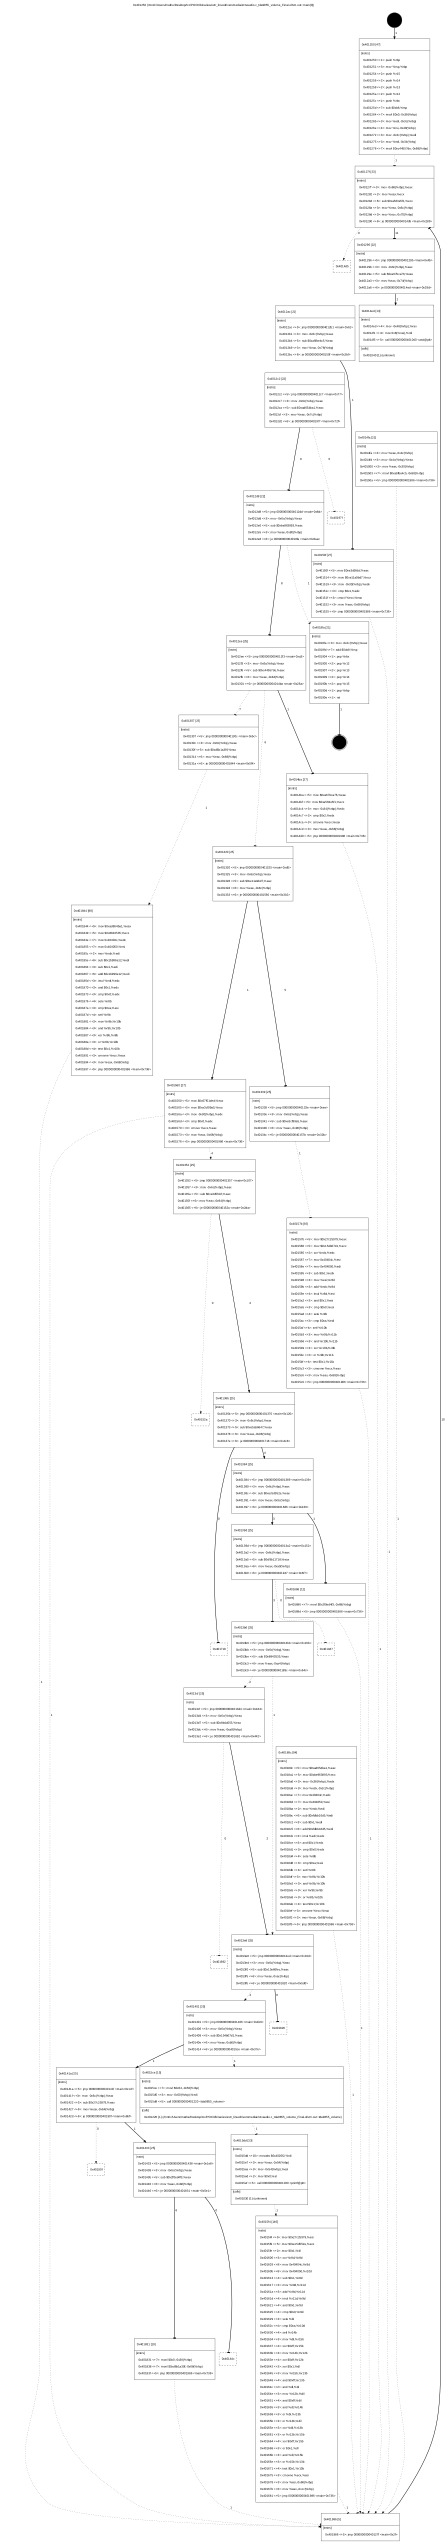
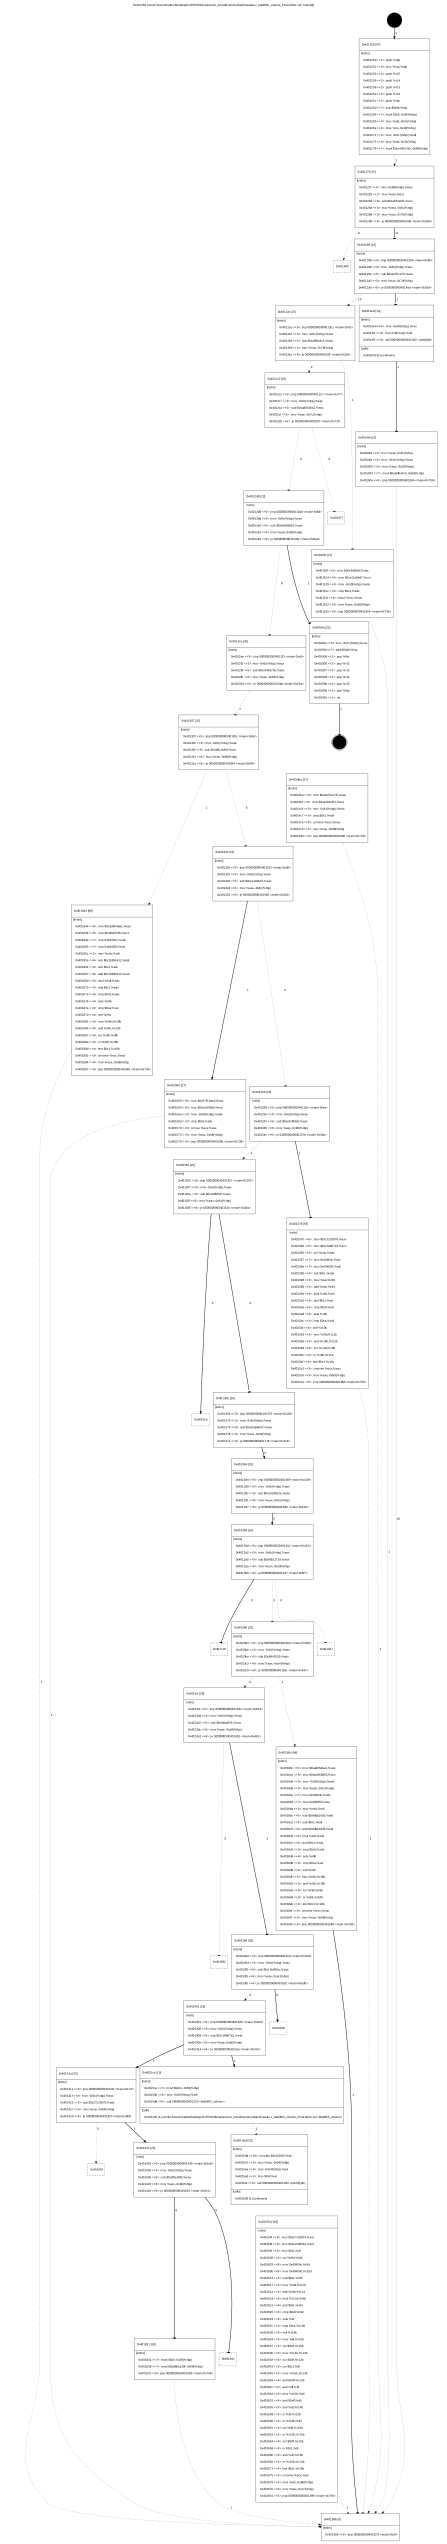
(394, 160) -> (394, 160)
(395, 298) -> (395, 298)
none -> (356, 299)
none -> (310, 366)
none -> (396, 396)
(352, 454) -> (352, 454)
(294, 459) -> (294, 459)
(295, 585) -> (295, 585)
(275, 590) -> (275, 590)
(295, 732) -> none
(261, 768) -> (236, 808)
(271, 993) -> (271, 993)
(210, 1153) -> (253, 1149)
(303, 1179) -> (303, 1179)
(234, 1302) -> (234, 1302)
(205, 1313) -> (205, 1313)
(441, 1377) -> none
(398, 1519) -> (398, 1519)
(215, 1543) -> (236, 1610)
(272, 1600) -> (272, 1600)
(324, 1601) -> none
(272, 1805) -> (287, 1711)
(276, 2005) -> (276, 2005)
(233, 2060) -> (233, 2060)
(275, 2209) -> none
(351, 2221) -> (351, 2221)
(208, 2492) -> (208, 2492)
